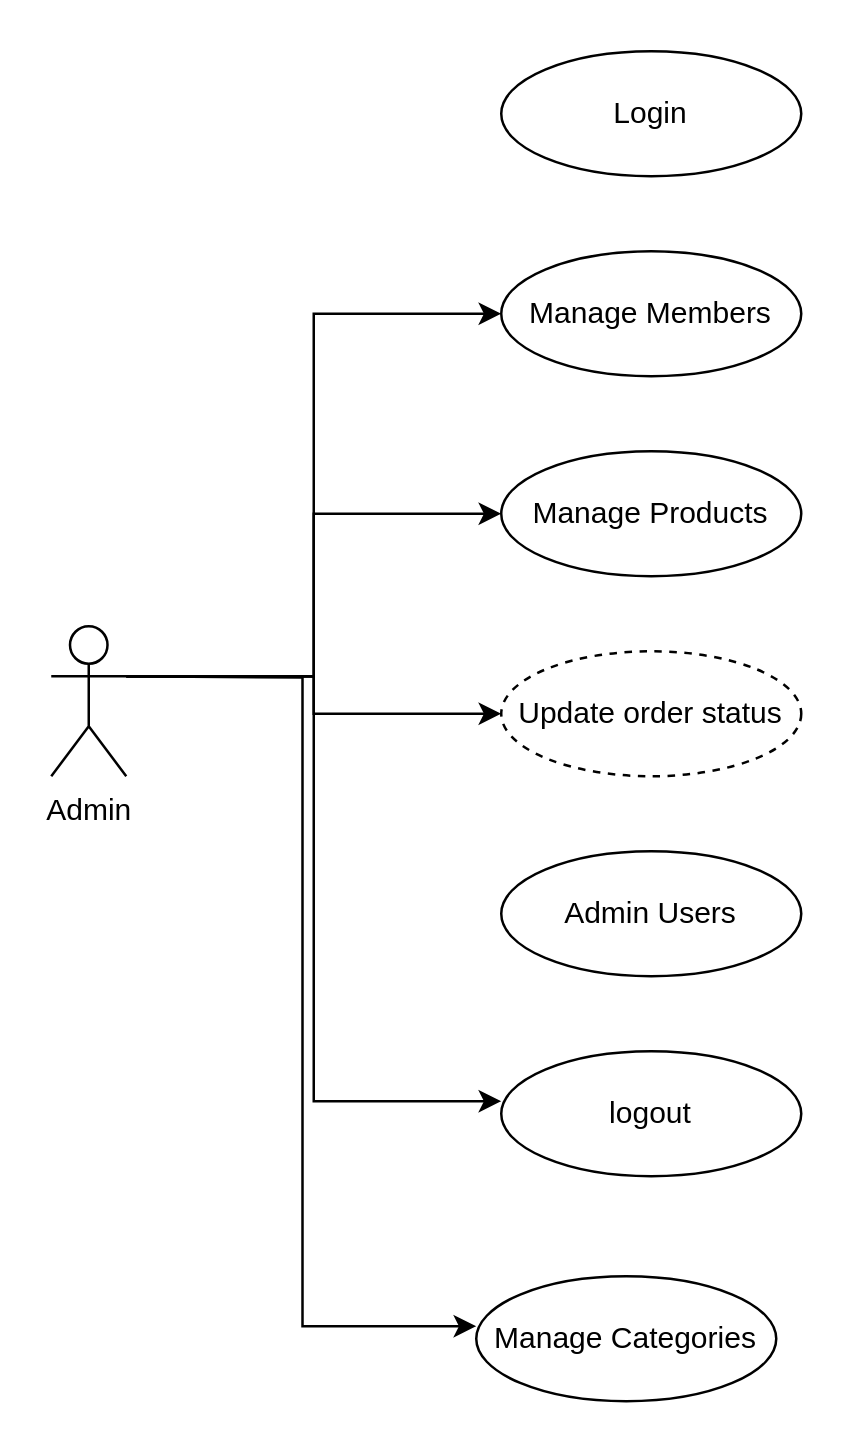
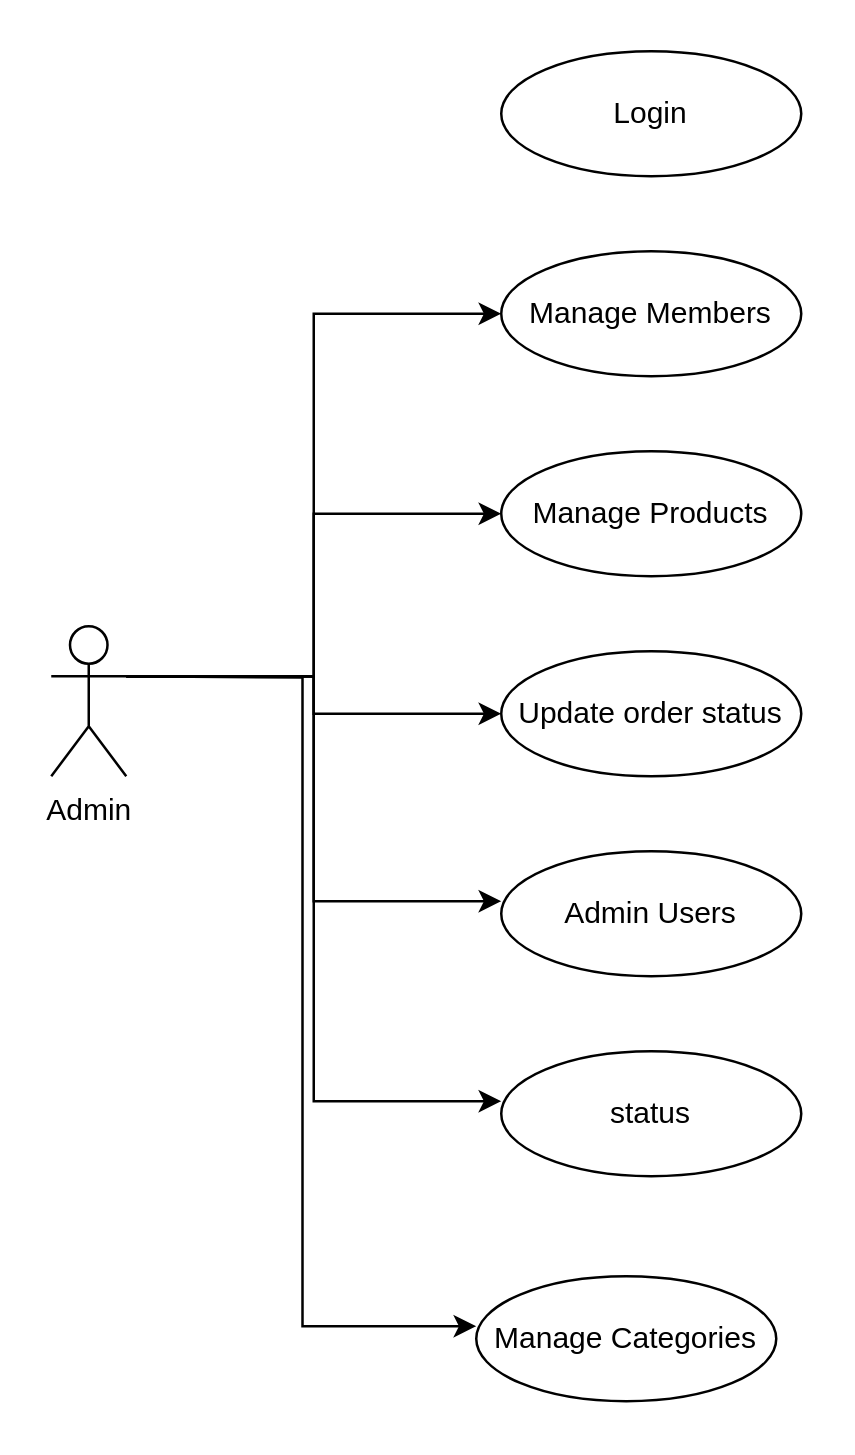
(651, 714) -> (651, 714)
none -> (401, 901)
(651, 1114) -> (651, 1114)
